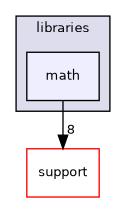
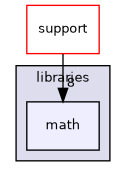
(63, 120) -> (63, 74)
